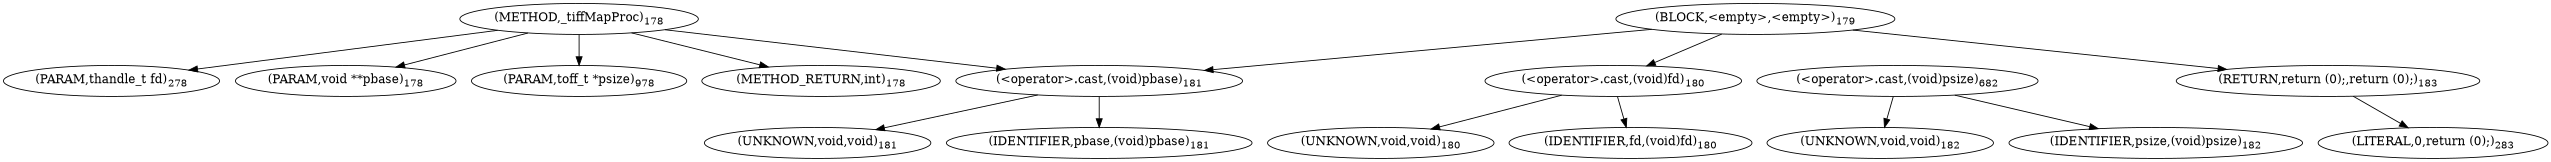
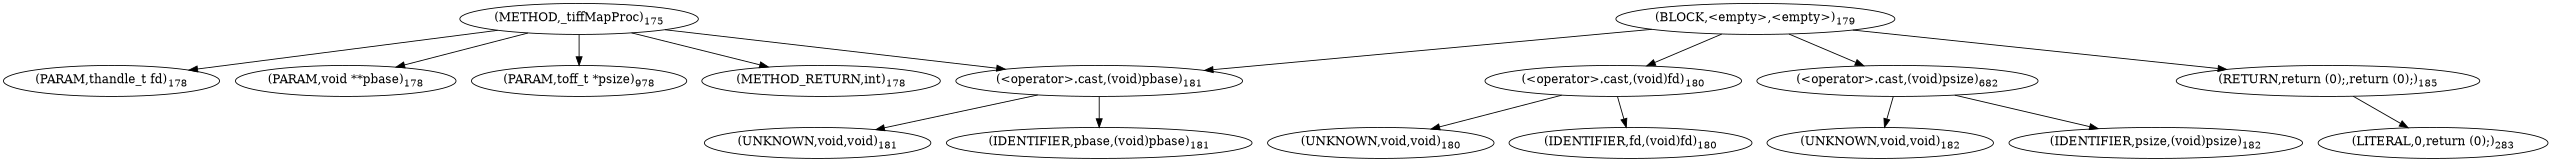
(654, 18) -> (654, 18)
none -> (1822, 48)
(178, 80) -> (178, 80)
(2428, 80) -> (2428, 80)
